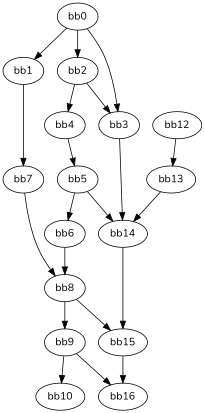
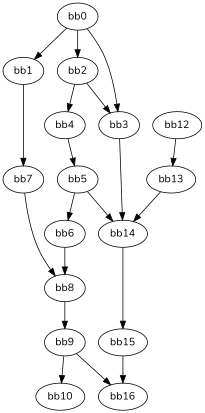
(91, 312) -> none
